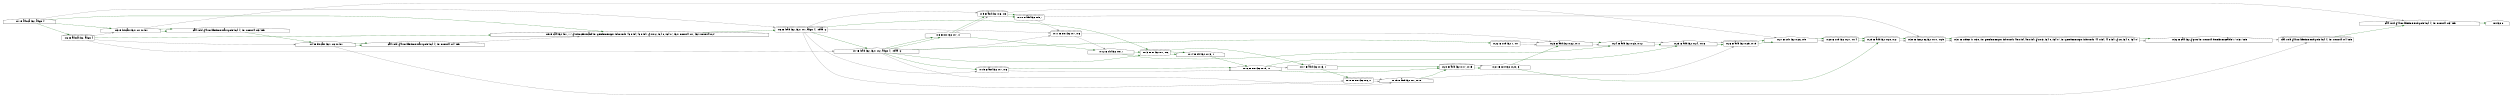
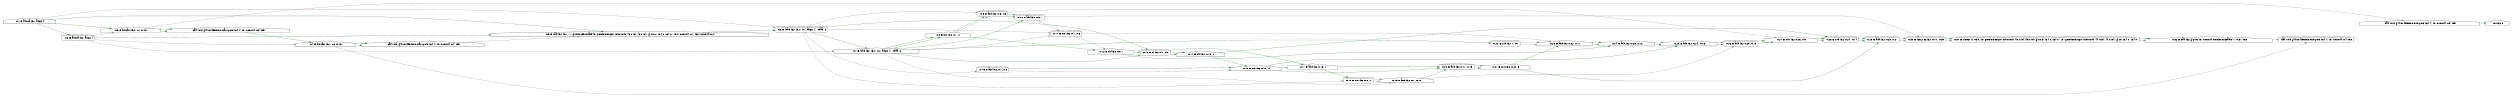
none -> (1522, 29)
(2369, 31) -> none
(929, 65) -> (961, 41)
